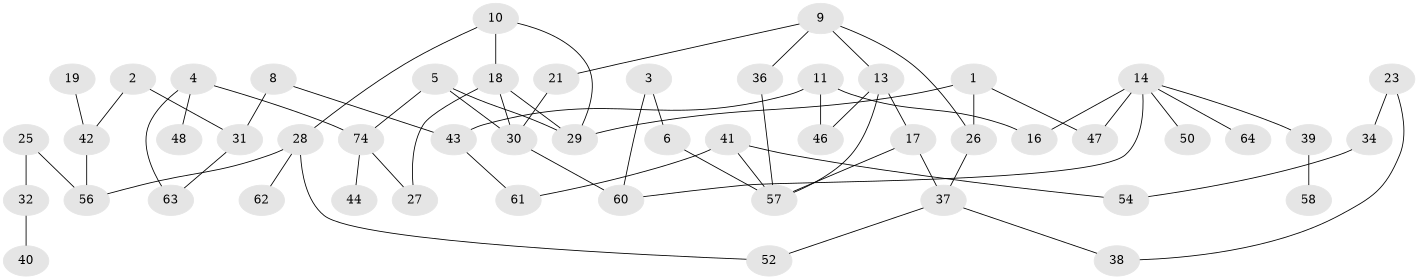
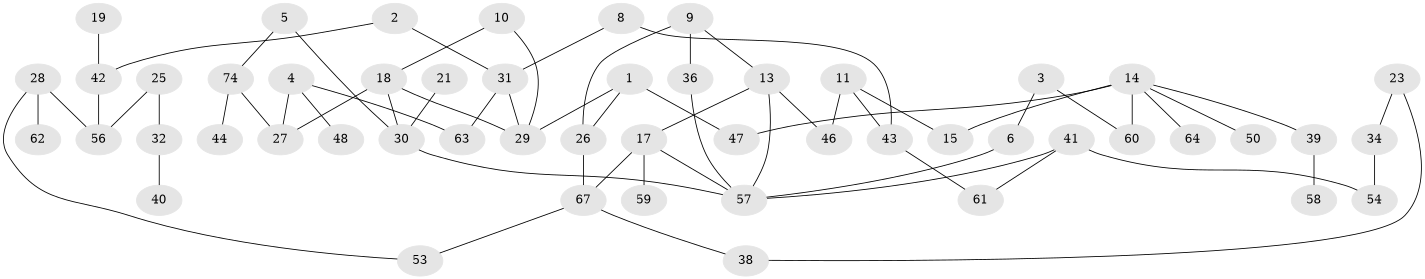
(688, 48) -> none
(392, 72) -> none
(279, 106) -> (286, 109)
(497, 107) -> (514, 109)
(1034, 140) -> (950, 140)
(568, 170) -> (570, 175)
none -> (644, 200)
(944, 200) -> (583, 200)
(769, 261) -> (420, 261)
